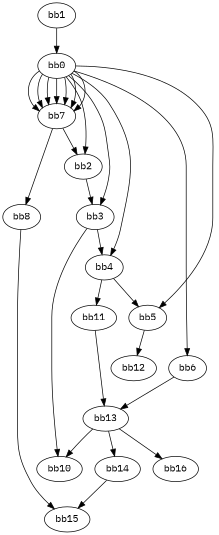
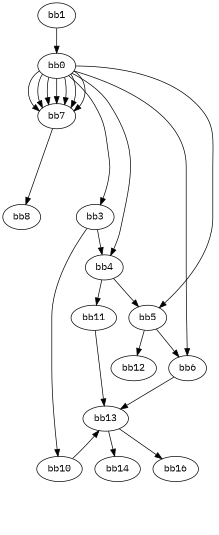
(83, 167) -> none
none -> (165, 340)
(82, 440) -> (84, 447)
(67, 519) -> none
